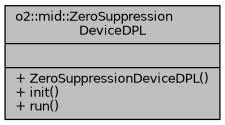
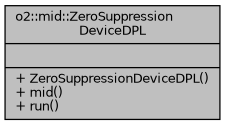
(37, 93) -> (39, 93)
